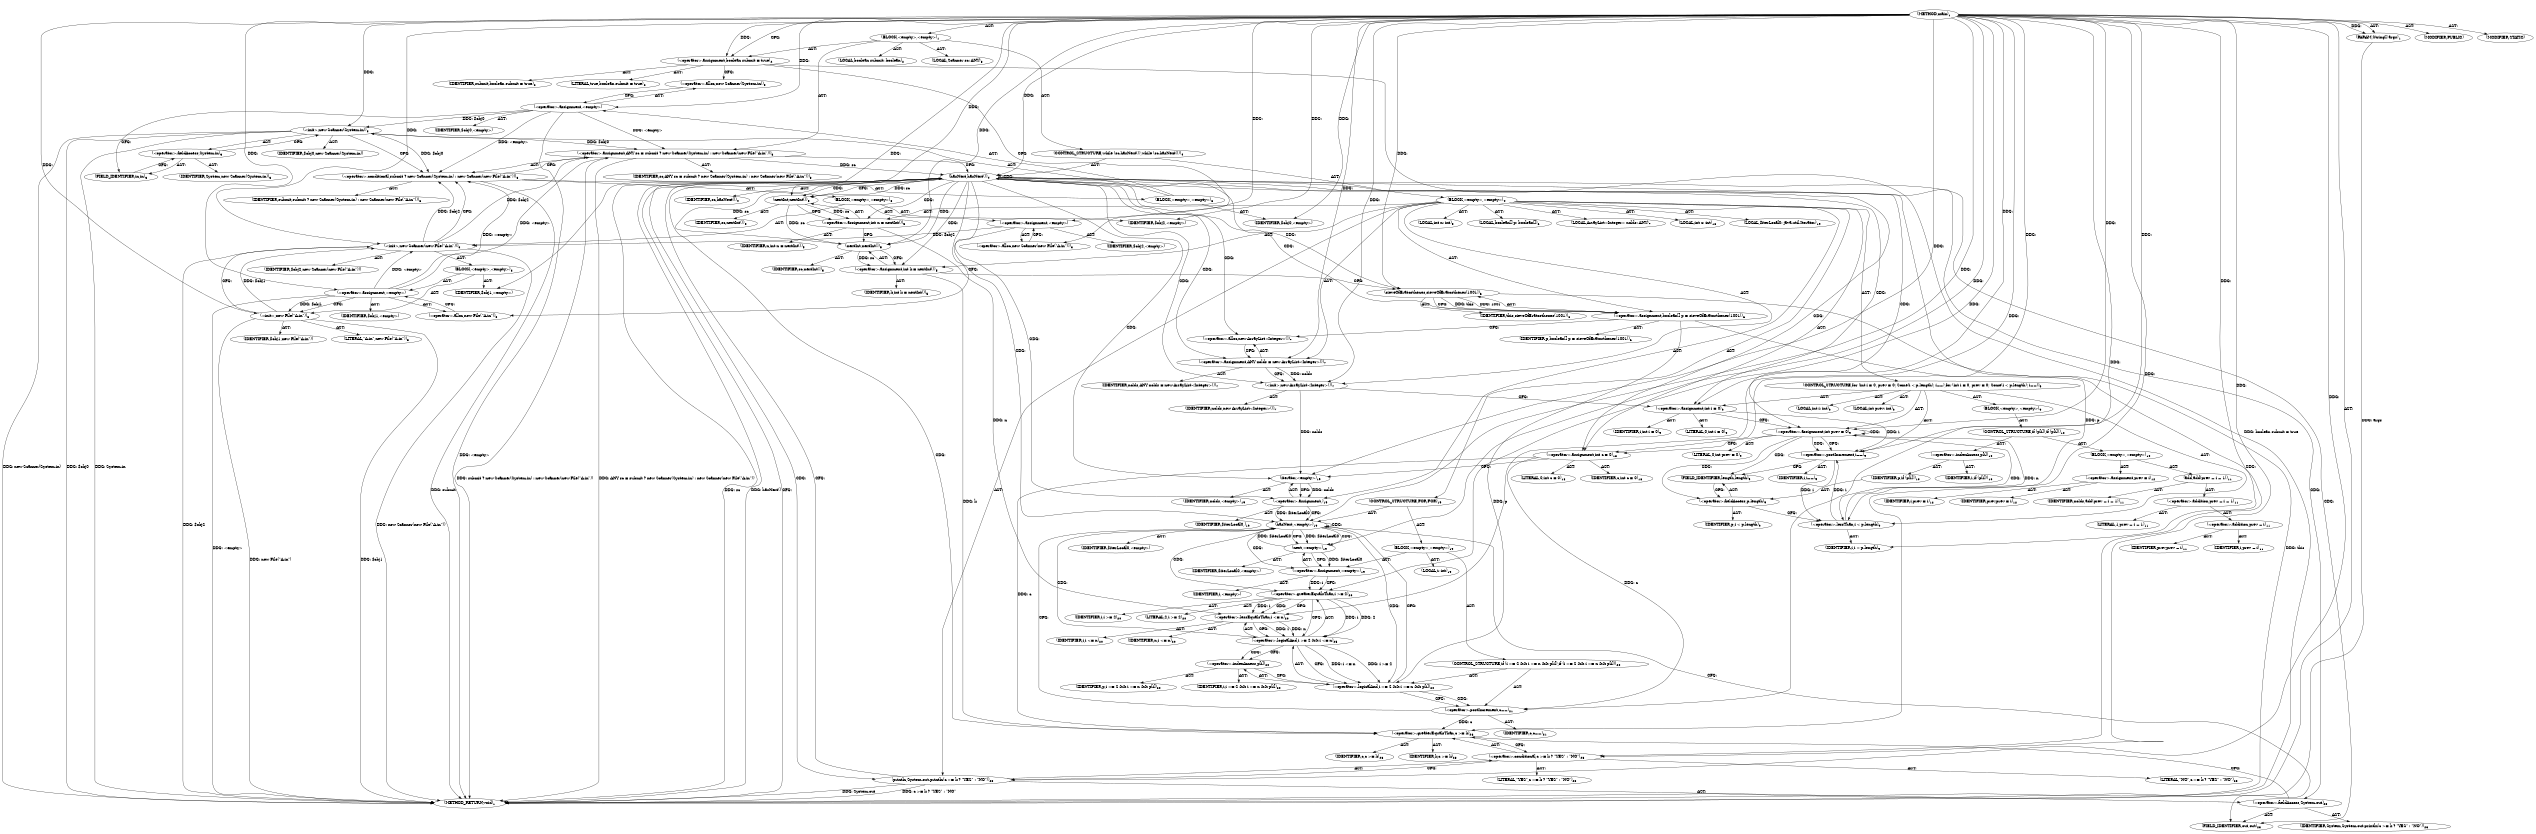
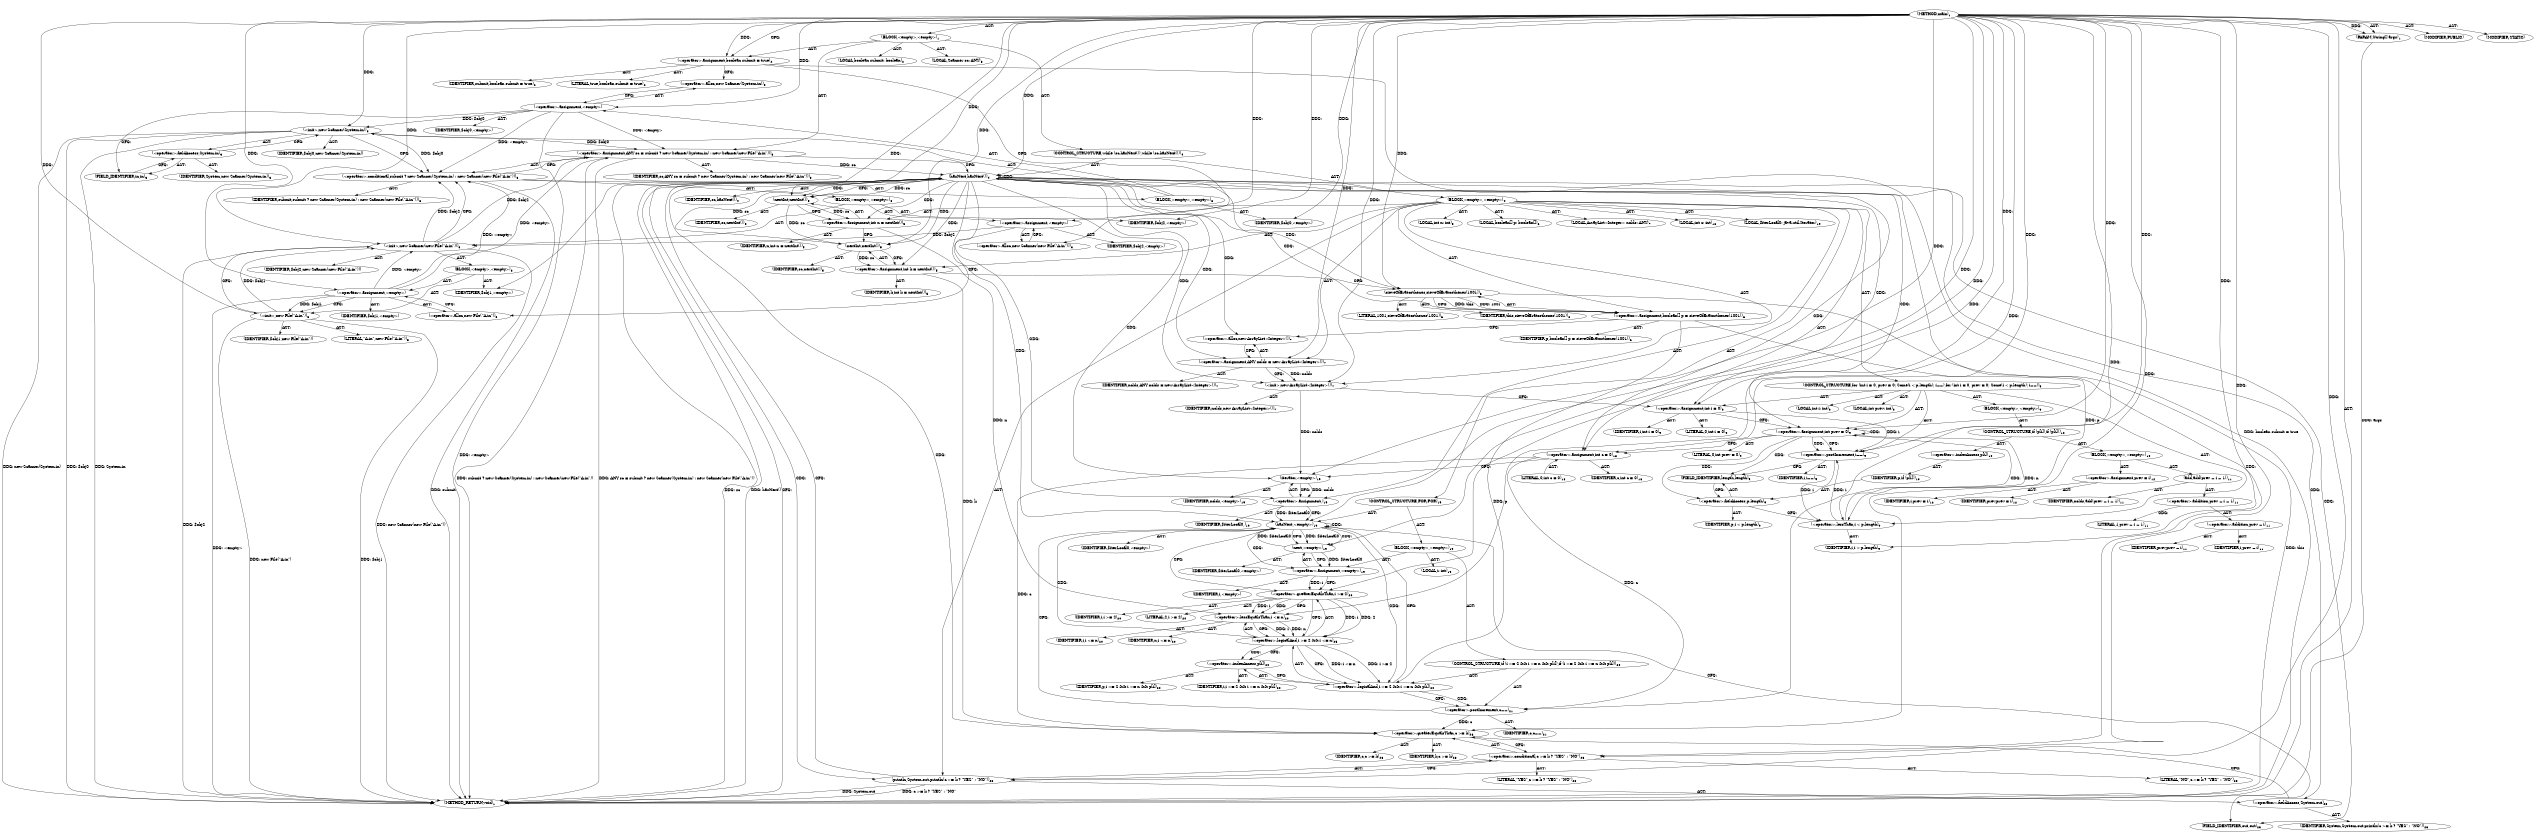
none -> (1400, 316)
(1564, 467) -> (1548, 466)
(1969, 479) -> none
(2164, 513) -> (2164, 513)
(1179, 560) -> (1179, 560)
(2262, 815) -> none
